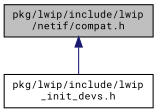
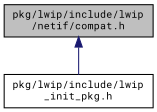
(79, 91) -> (79, 91)
